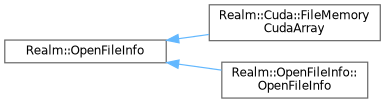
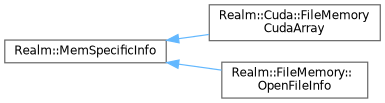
(86, 51) -> (86, 51)
(295, 80) -> (295, 80)
